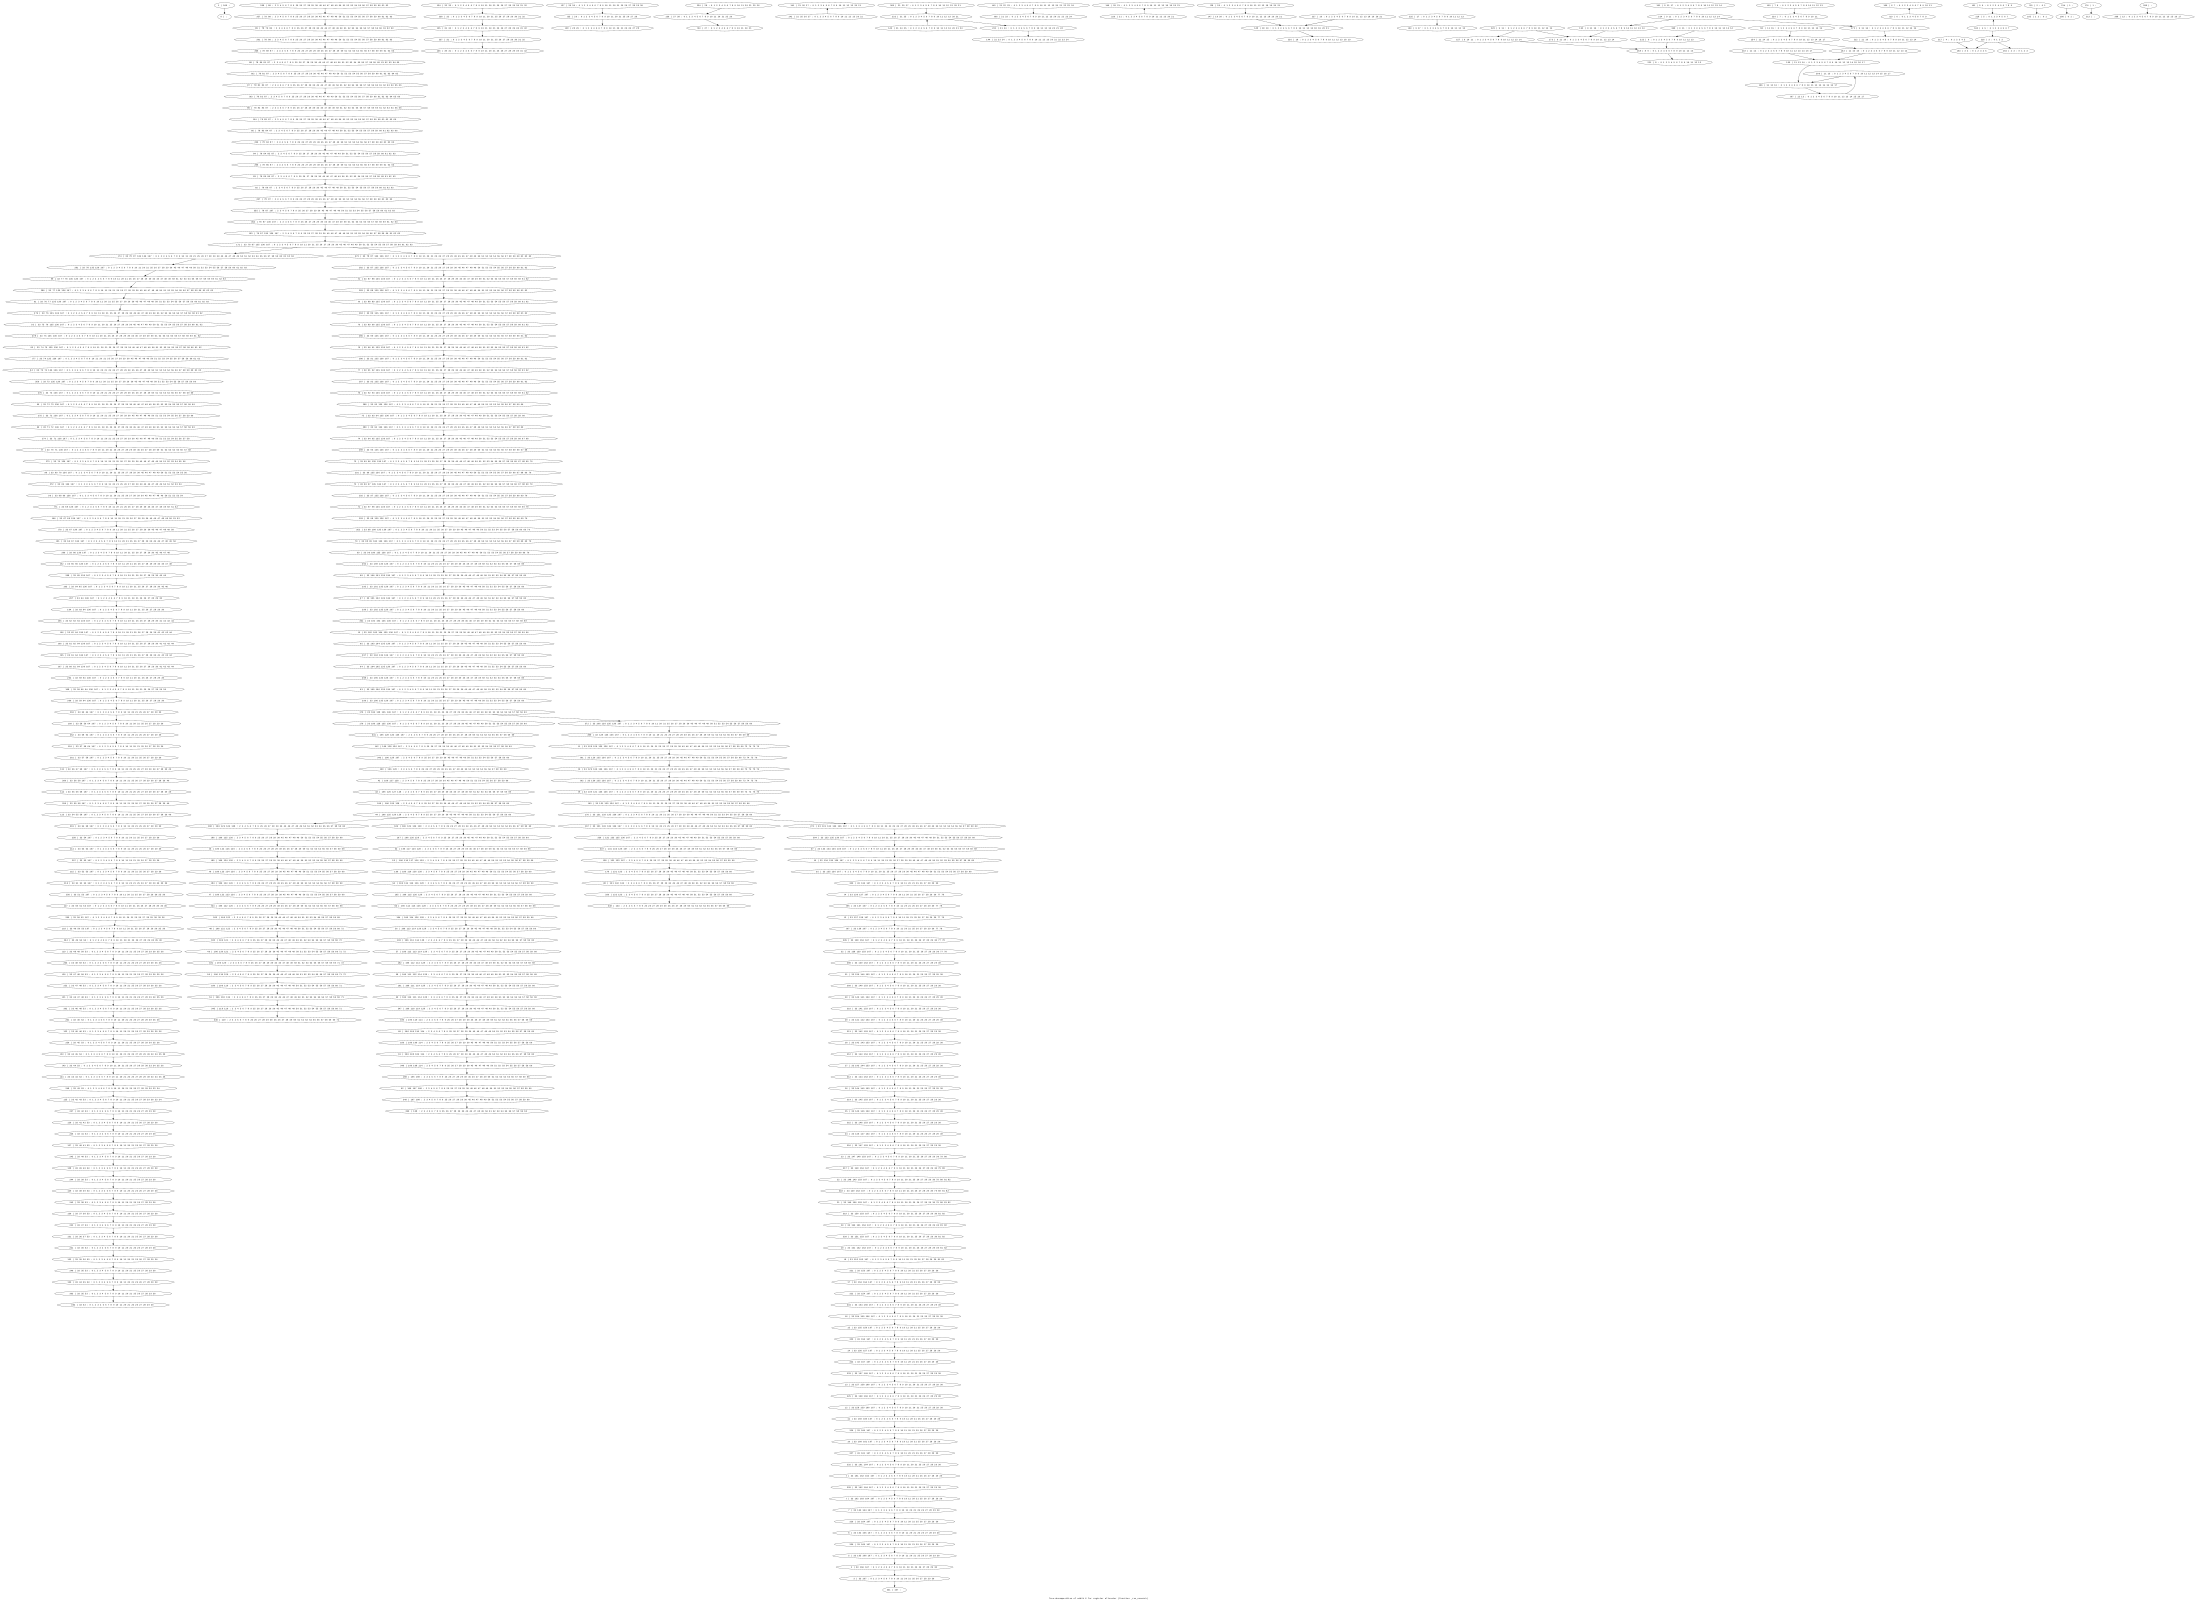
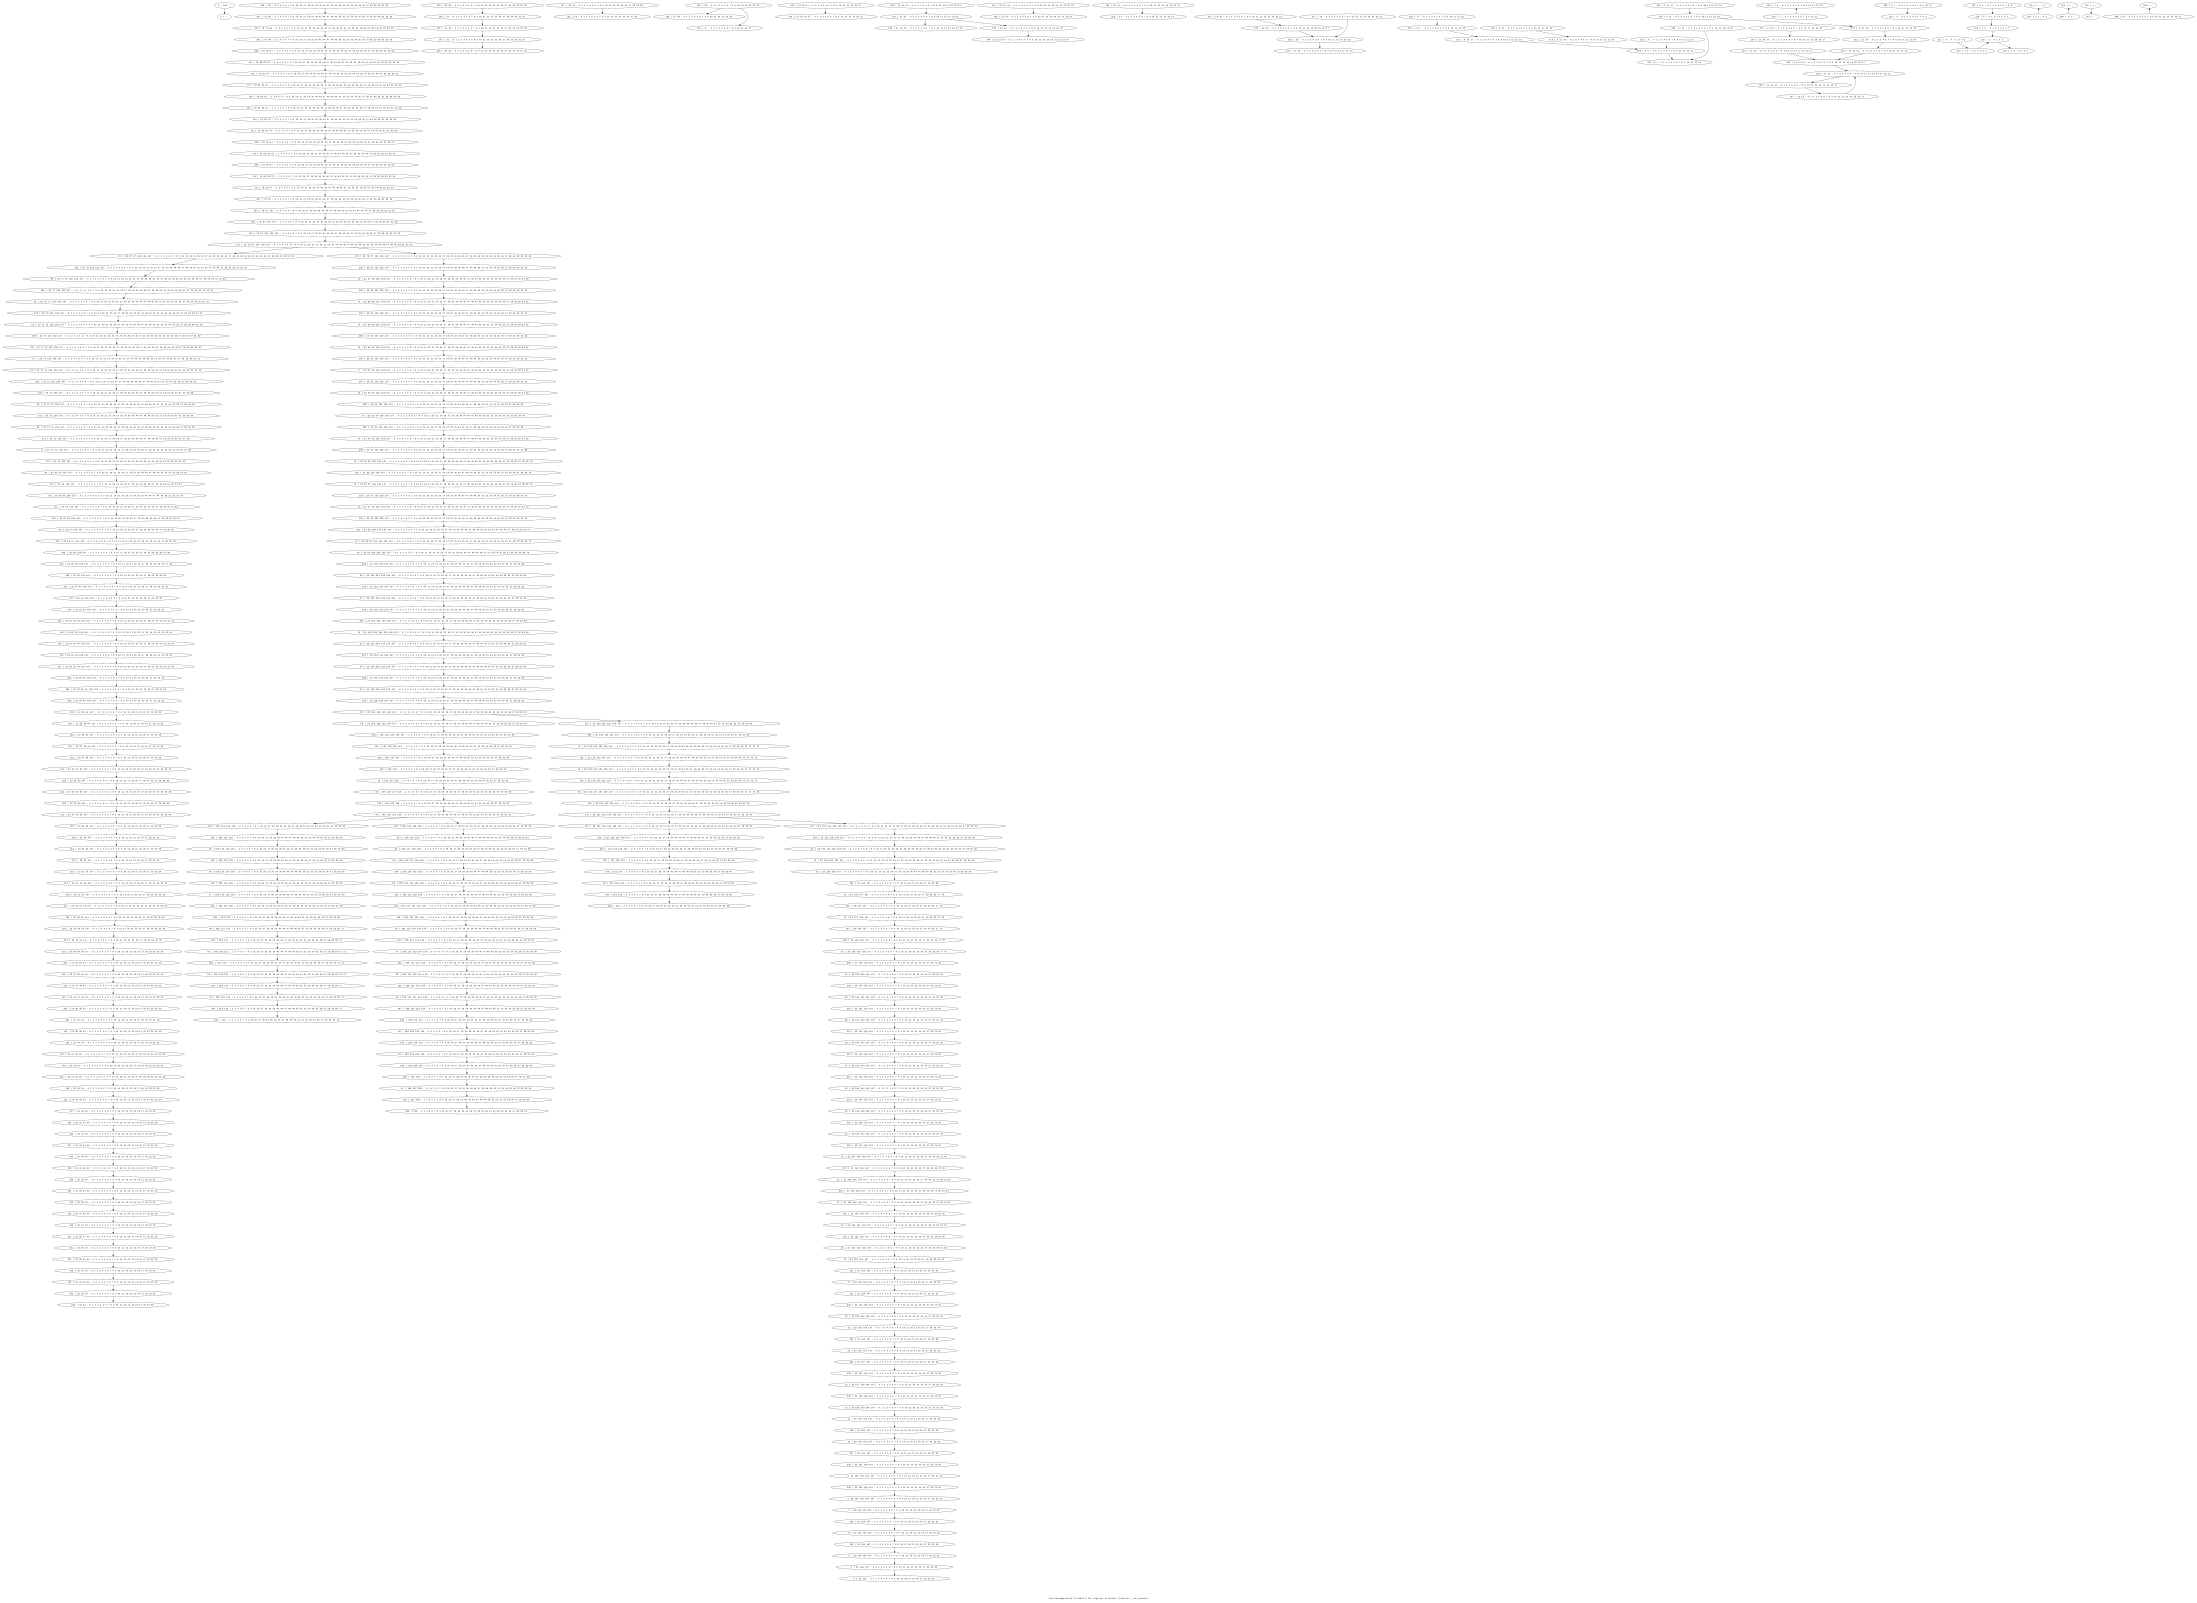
(1245, 5) -> none
(1794, 10) -> (1796, 12)
(2037, 10) -> (2039, 12)
(2067, 10) -> (2069, 12)
(2147, 10) -> (2149, 12)
(827, 12) -> (825, 10)
(1144, 12) -> (1142, 10)
(1909, 12) -> (1907, 10)
(711, 22) -> (748, 16)
(1321, 22) -> (1345, 30)
(927, 23) -> (925, 22)
(1994, 23) -> (1991, 22)
(602, 28) -> none
(1613, 28) -> none
(1507, 34) -> (1463, 34)
(1686, 34) -> (1708, 50)
(1831, 45) -> (1881, 45)
(1982, 45) -> (1983, 46)
none -> (1320, 51)
(1802, 71) -> (1839, 68)
(895, 1590) -> none
